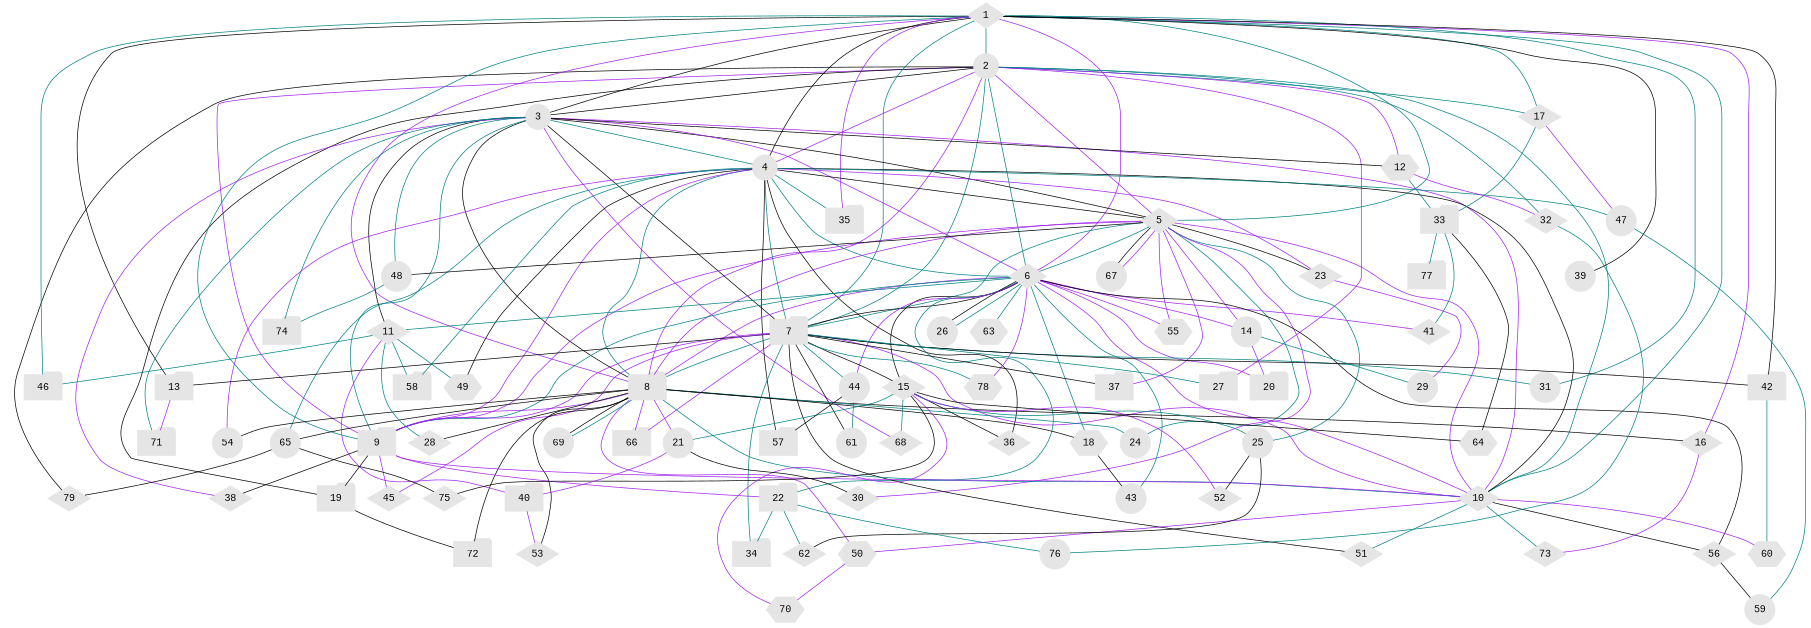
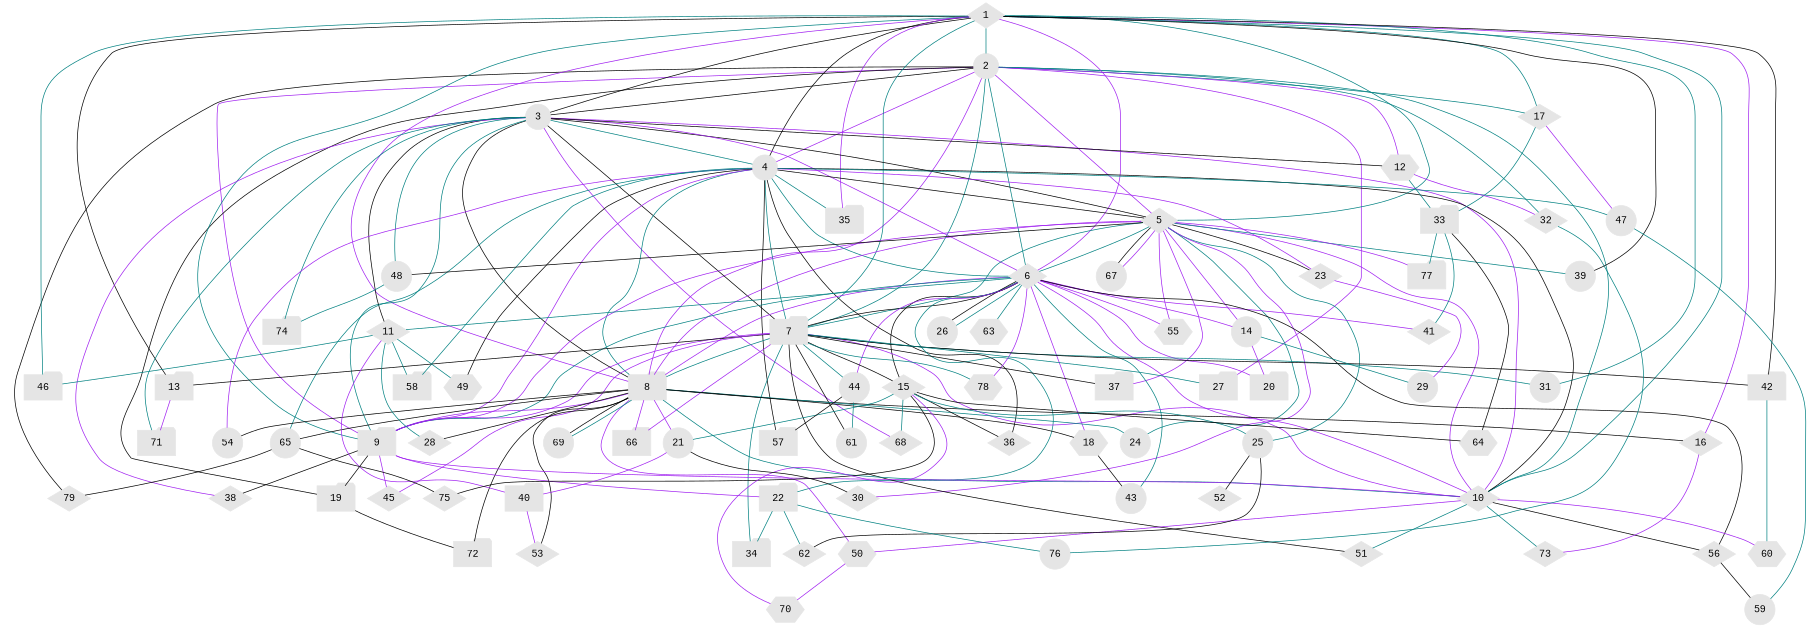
none -> (1293, 237)
none -> (1370, 249)
(1054, 348) -> (1054, 348)
(1070, 407) -> none
